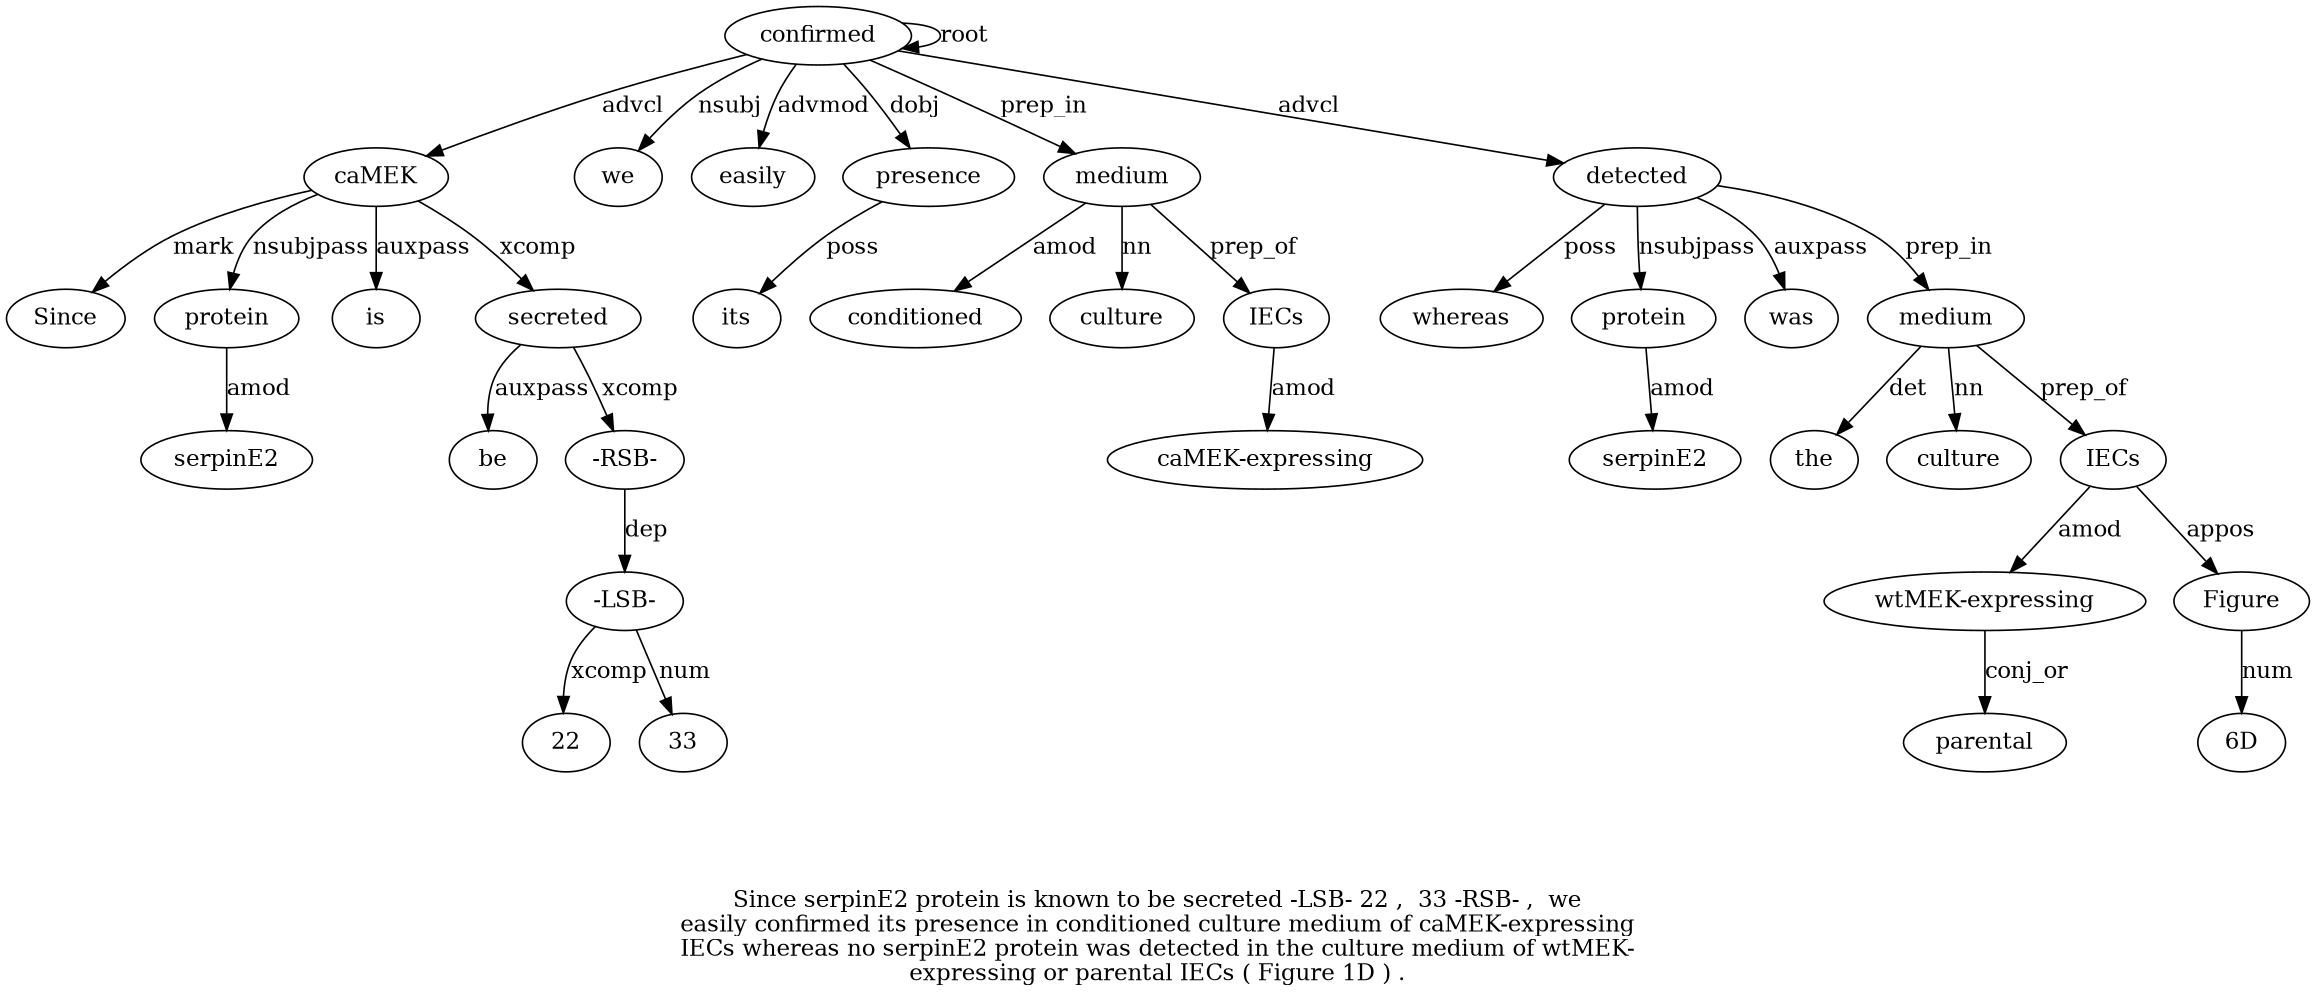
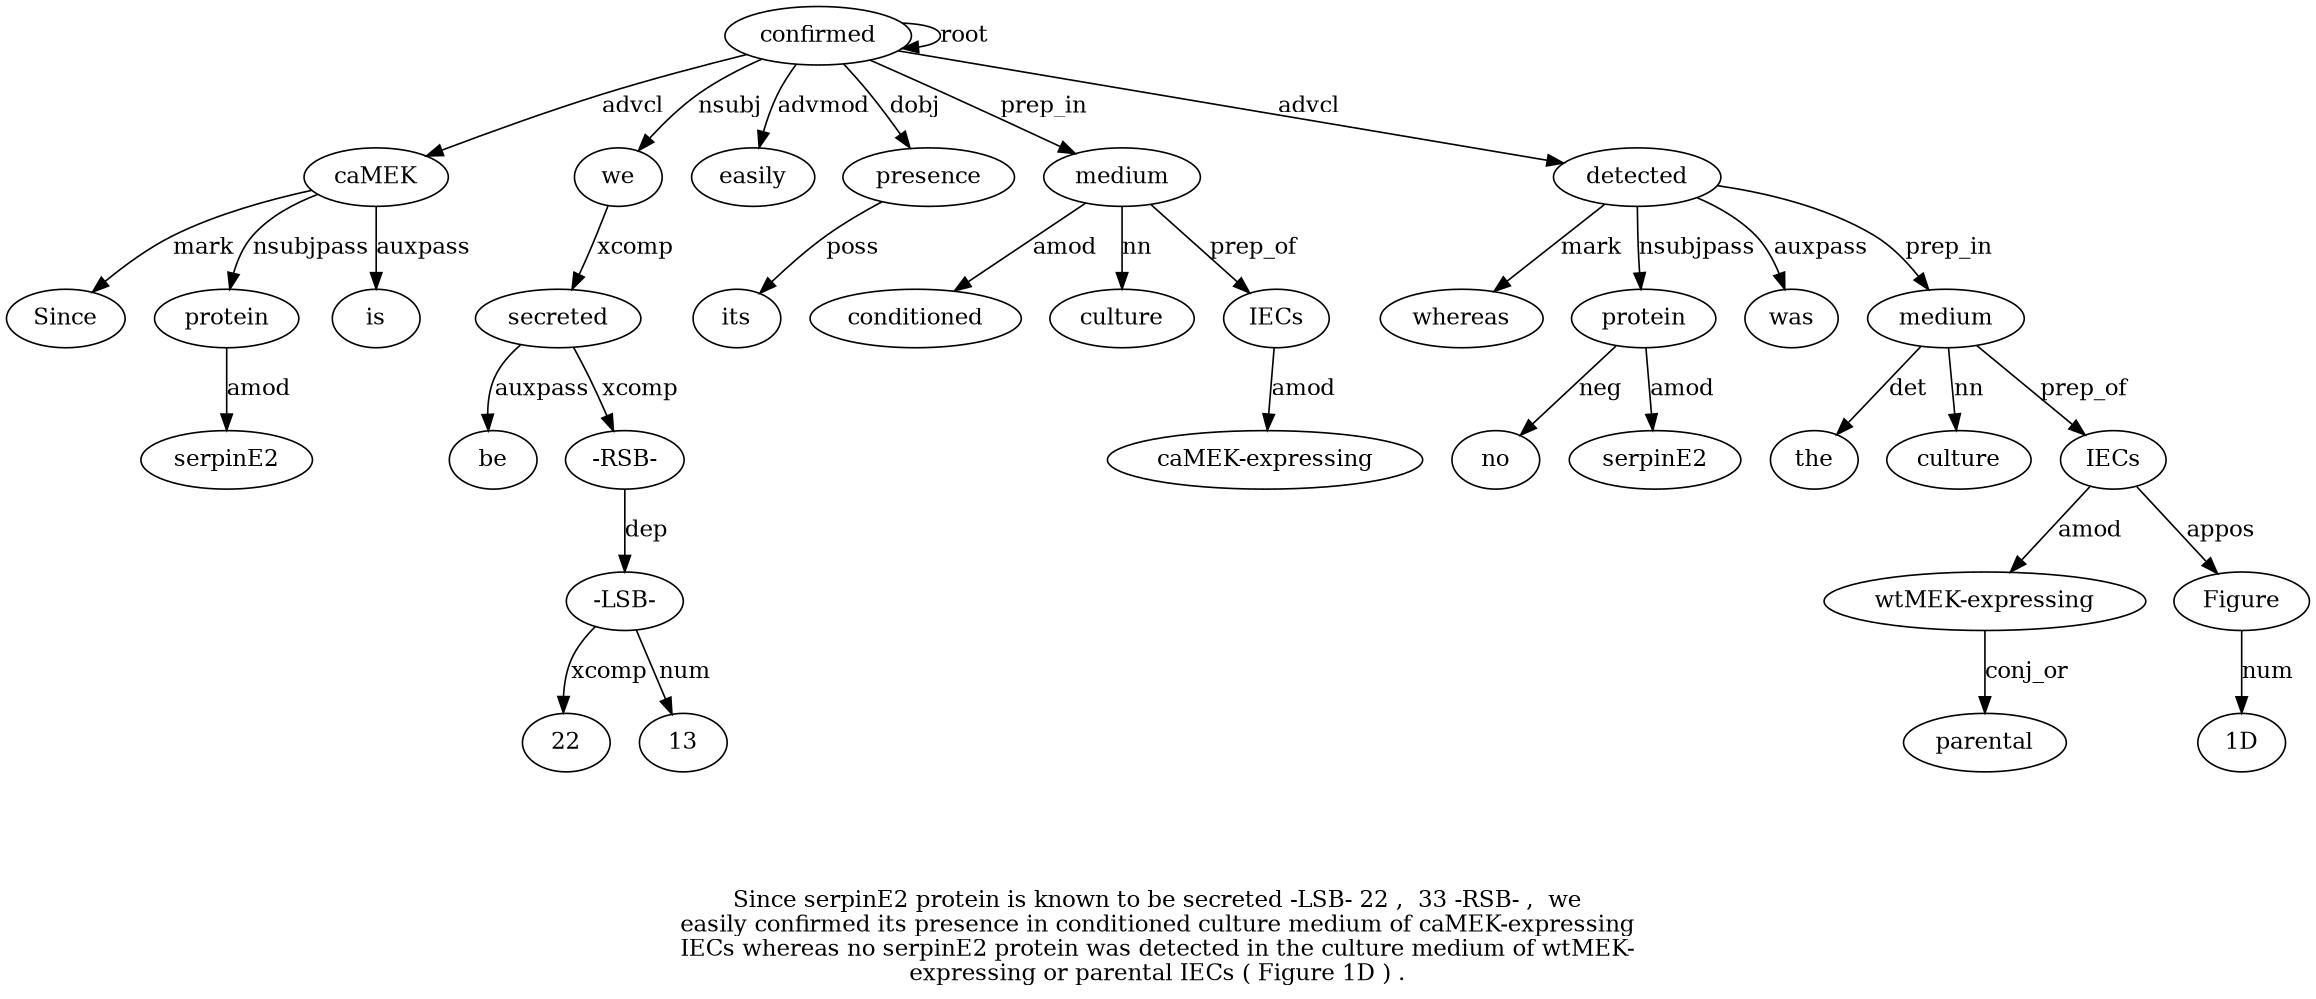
(473, 236) -> (594, 240)
(1591, 248) -> (1591, 248)
none -> (1496, 460)
(683, 743) -> (683, 743)
(2242, 743) -> (2242, 743)
